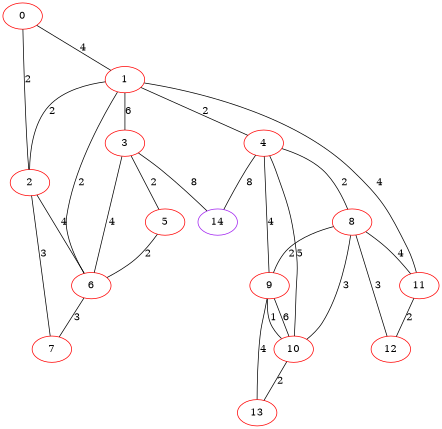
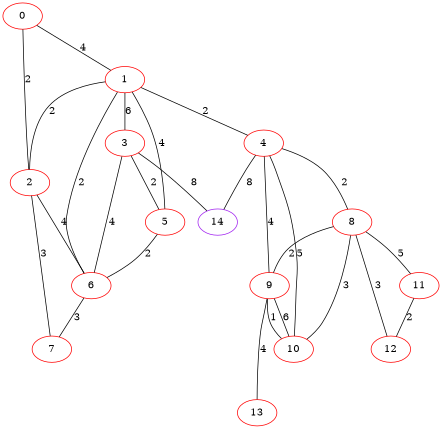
(309, 139) -> (157, 148)
(401, 254) -> (401, 254)
(275, 381) -> none
